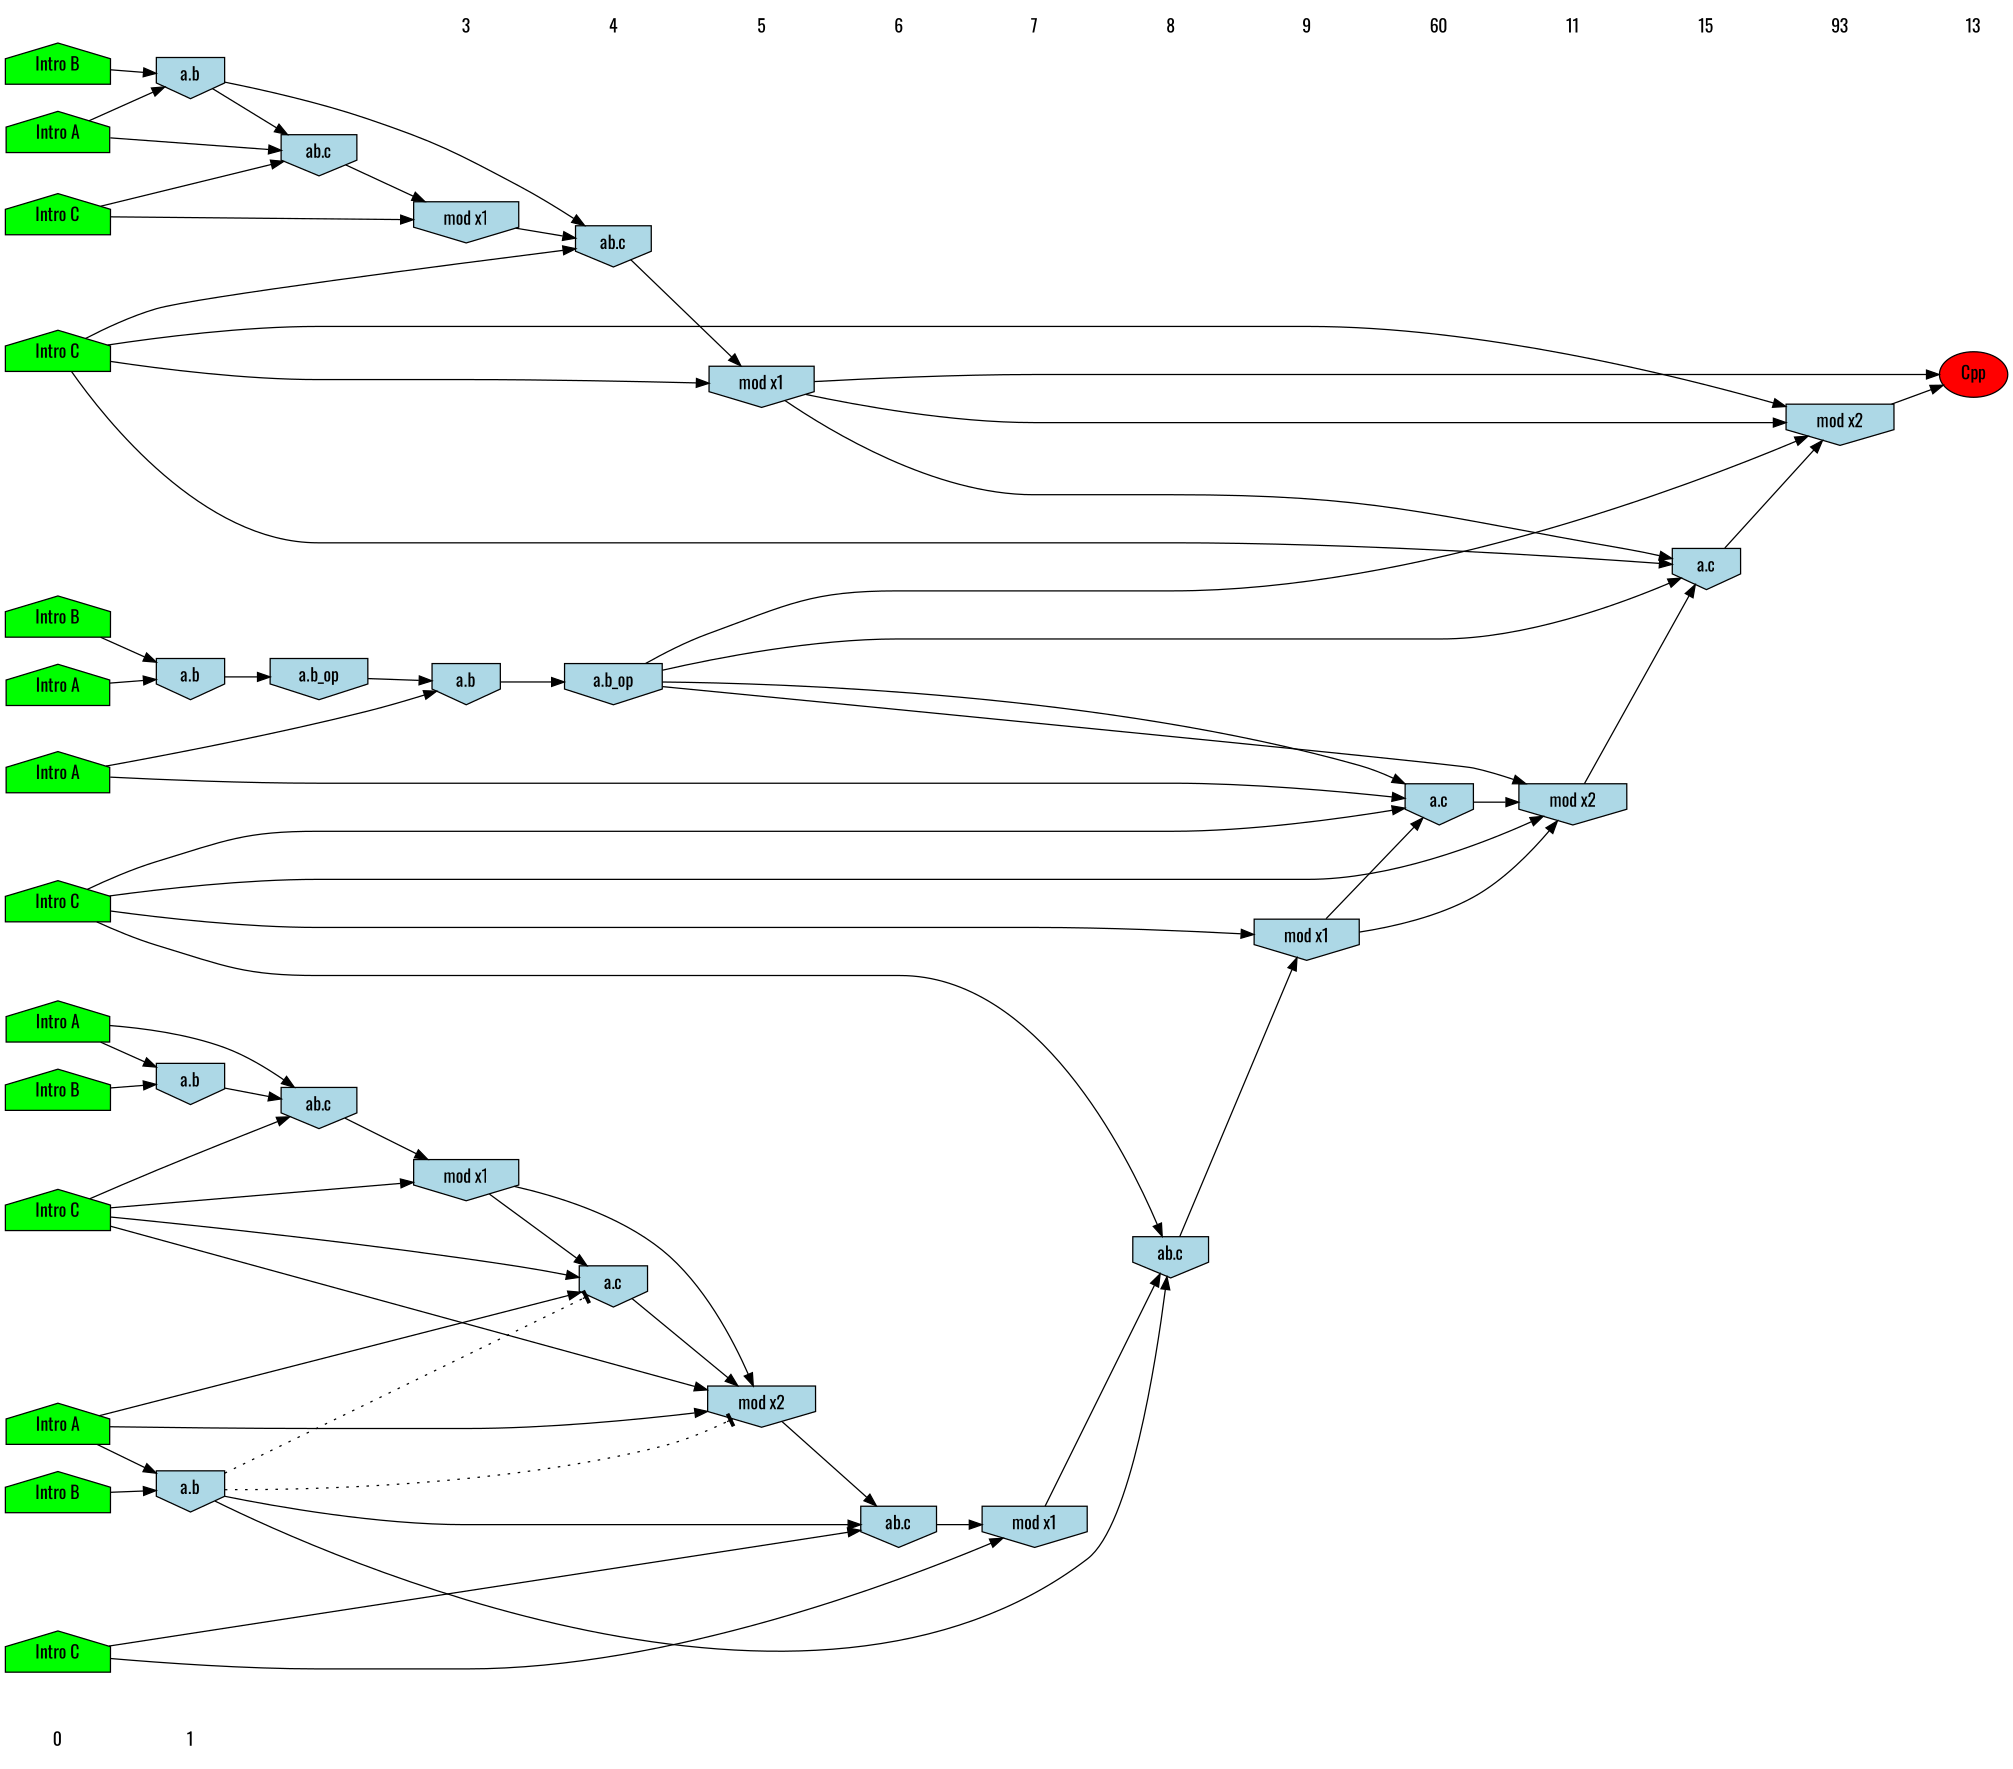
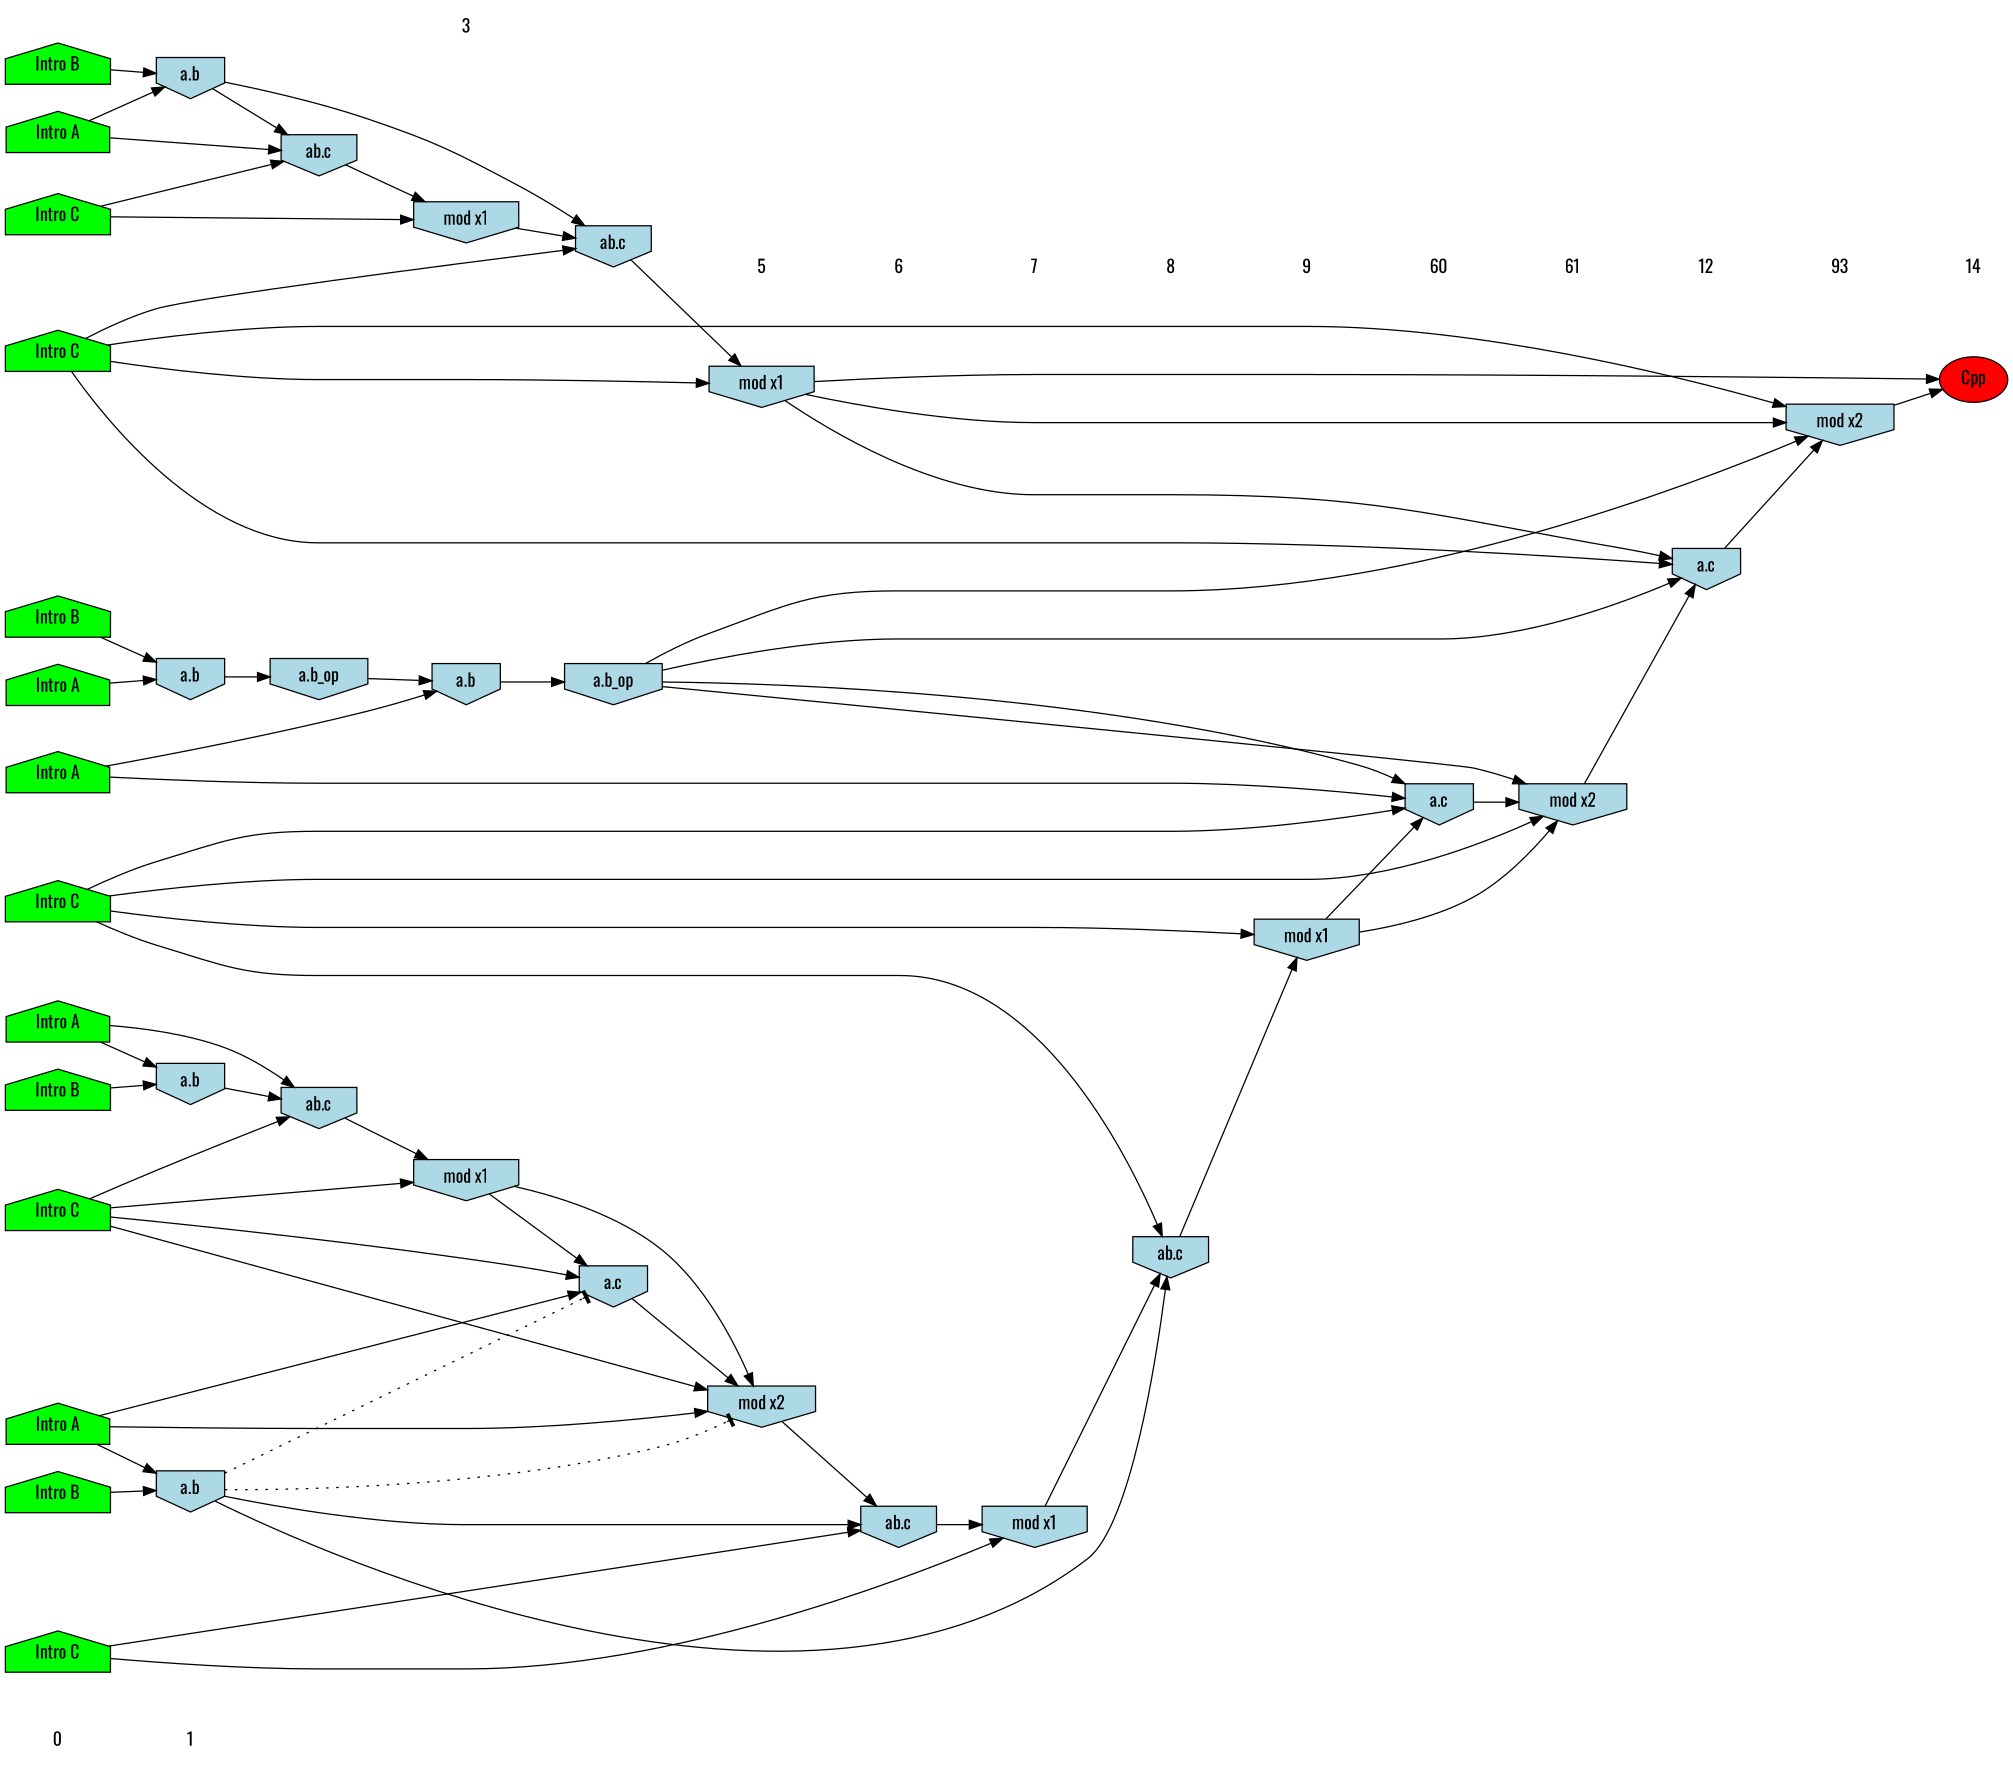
(613, 28) -> none
(1573, 28) -> (1573, 268)
(1706, 28) -> (1706, 268)
(1974, 28) -> (1974, 268)
